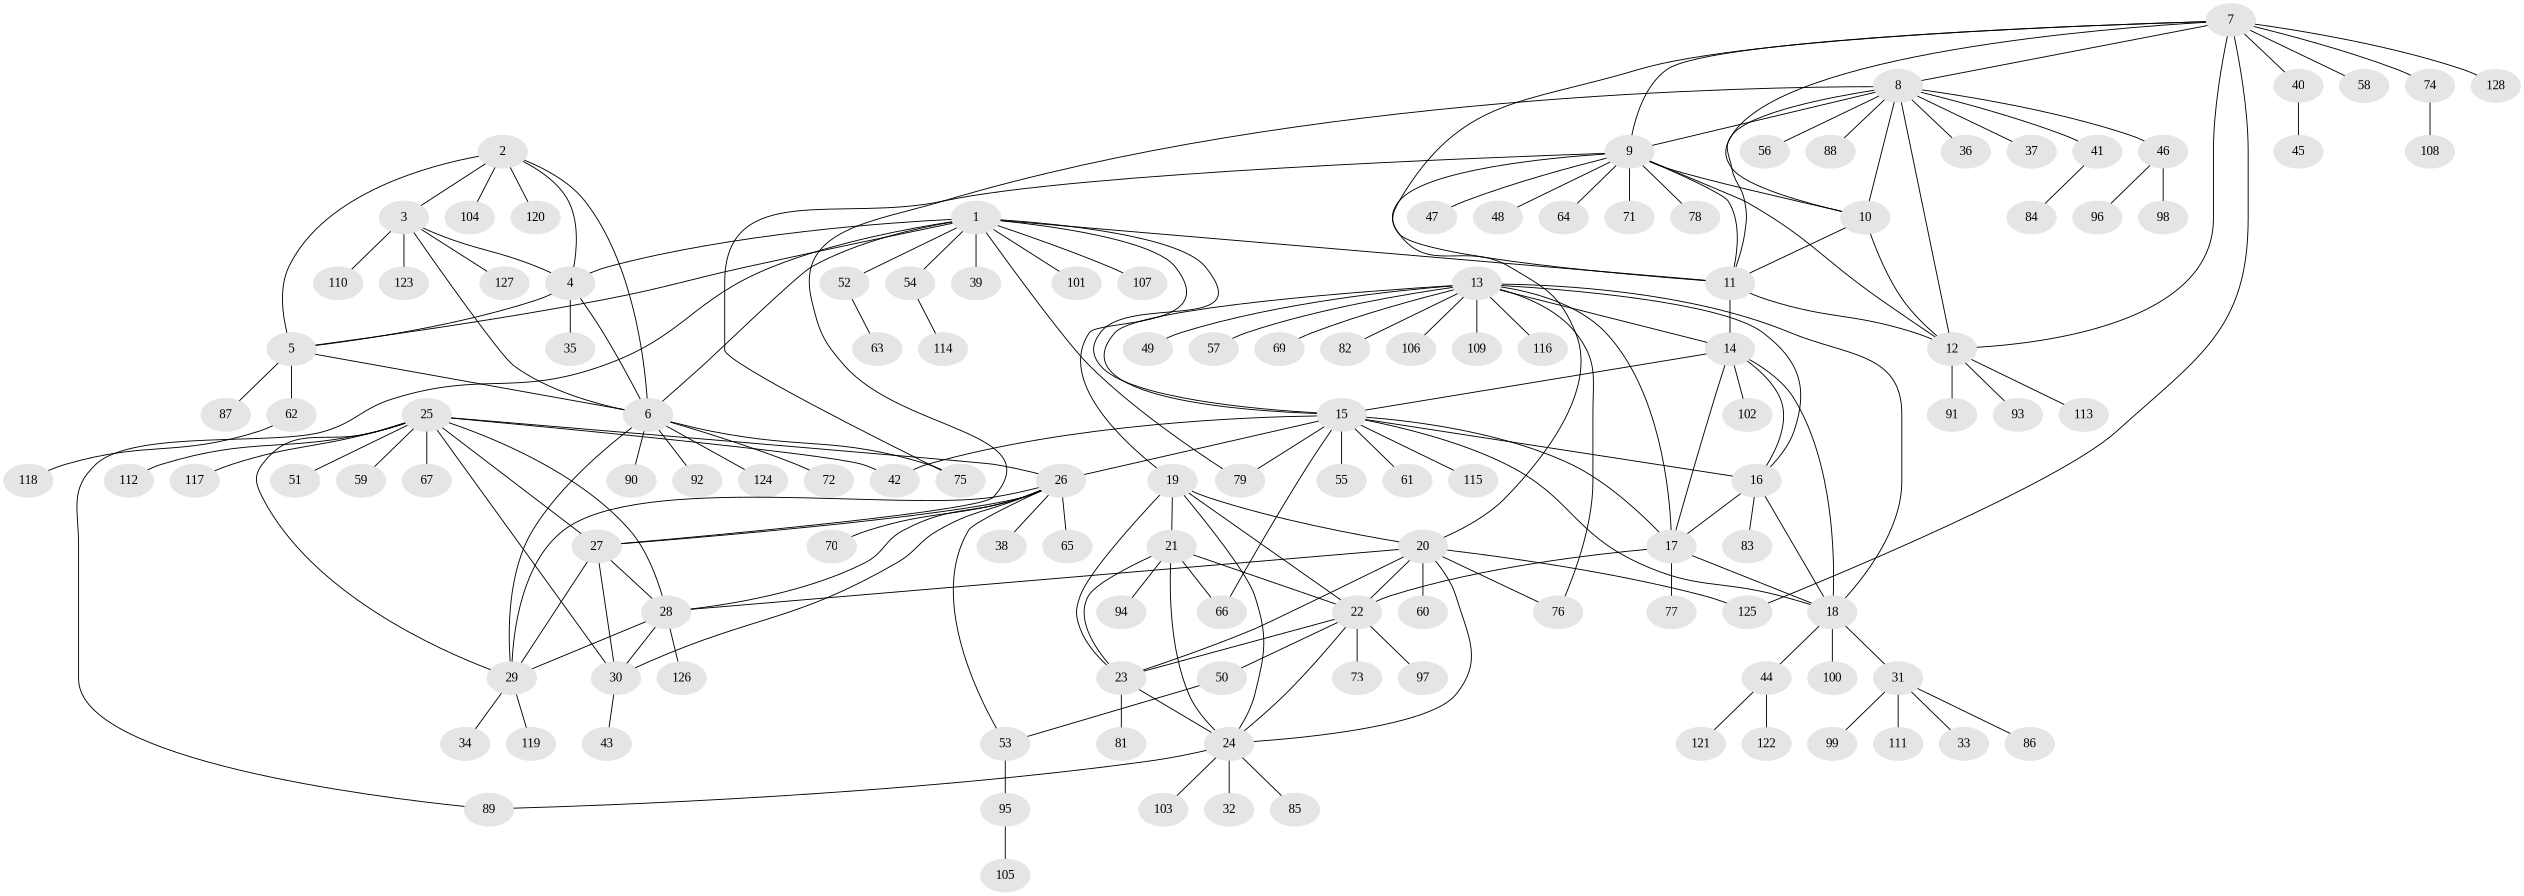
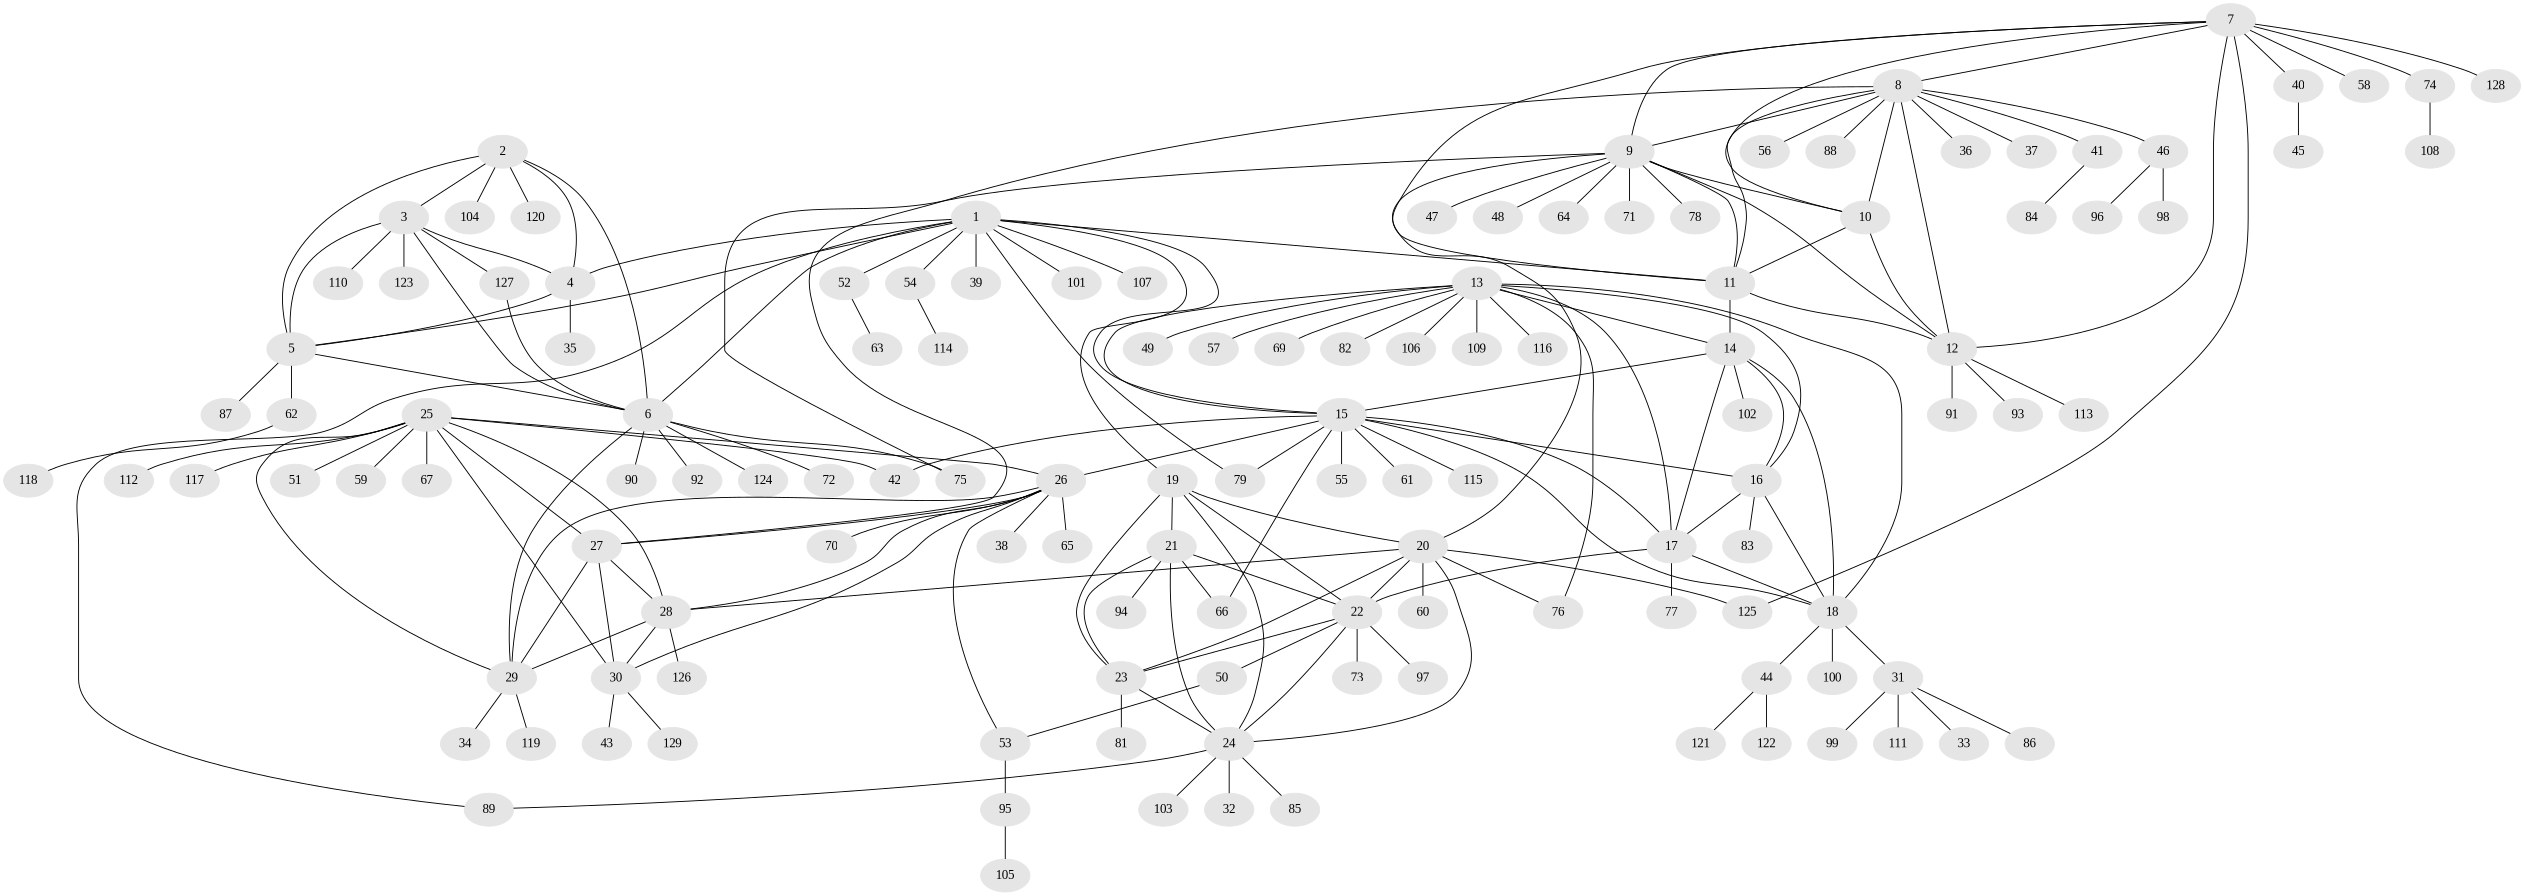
none -> (312, 259)
(612, 348) -> (547, 374)
none -> (673, 744)
